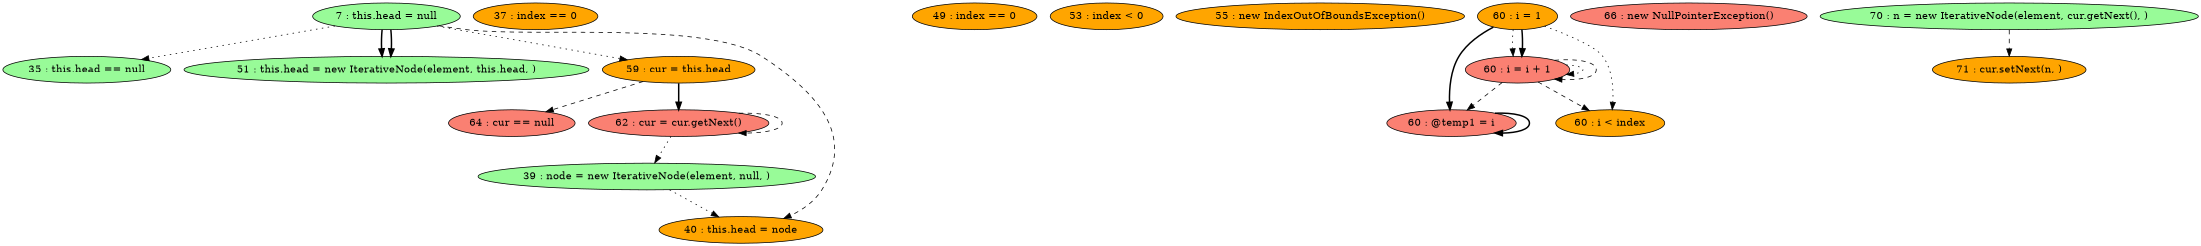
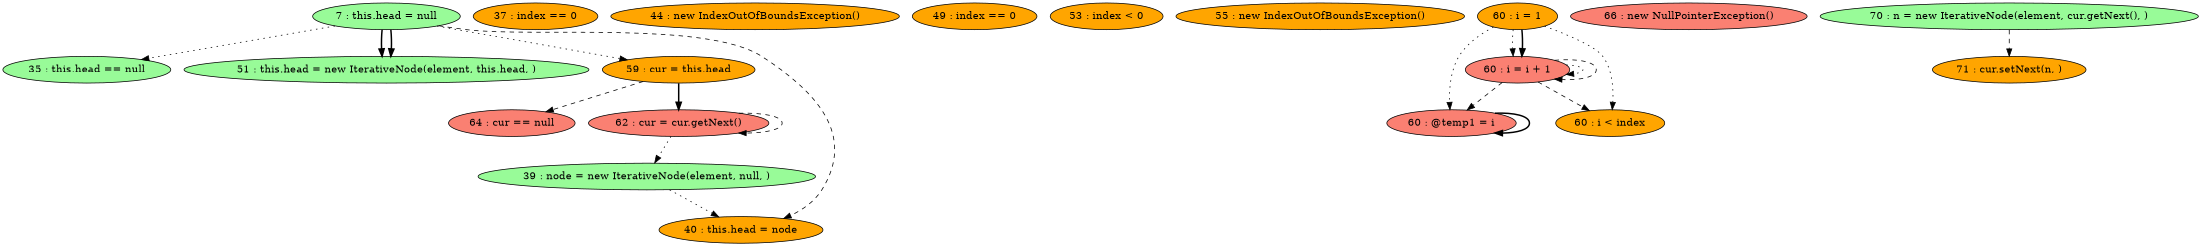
none -> (755, 16)
(1459, 57) -> (1459, 57)
